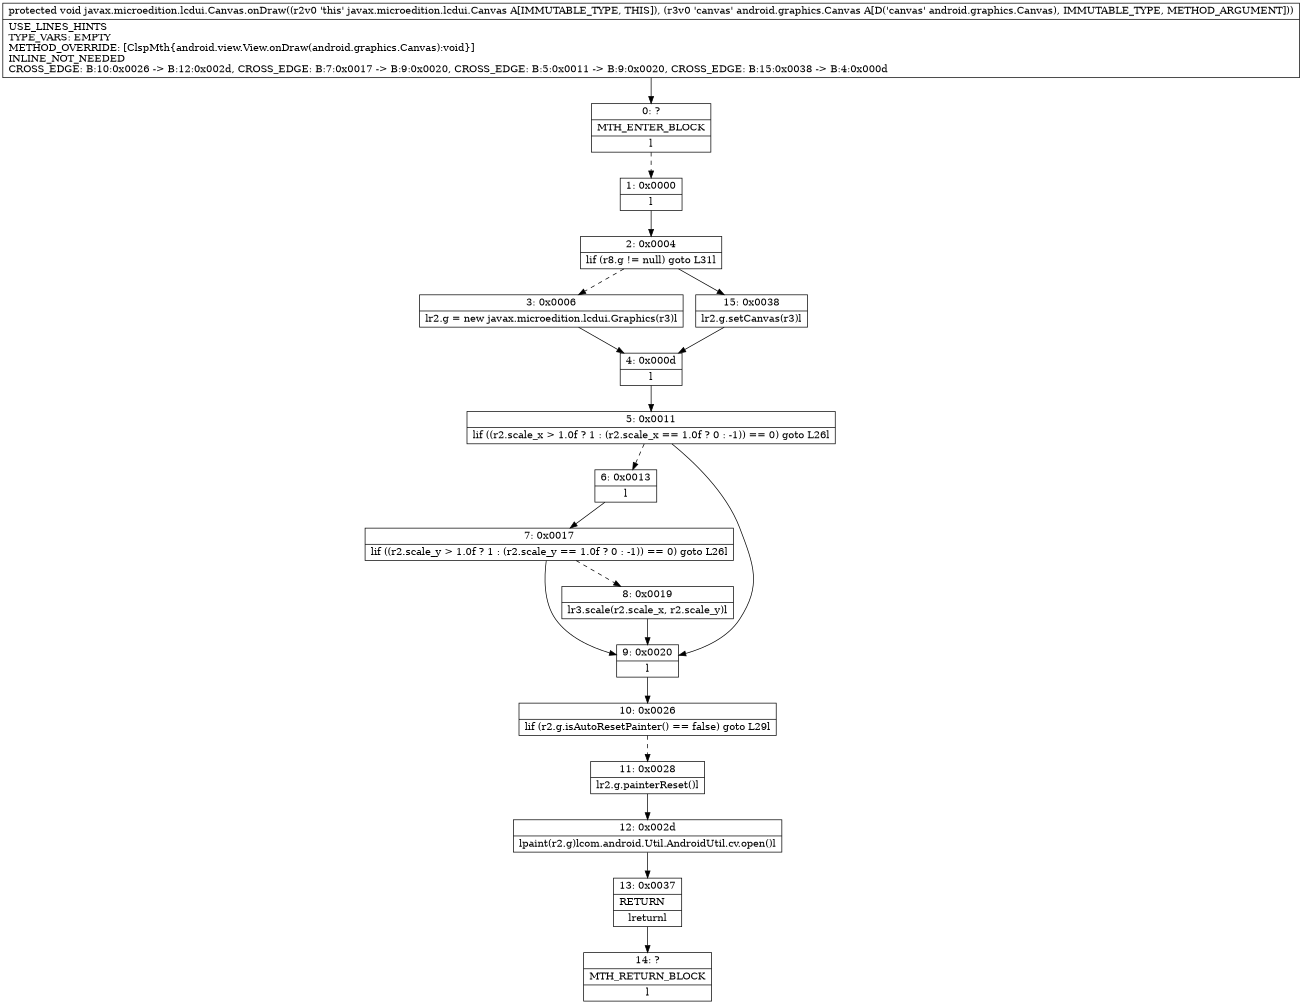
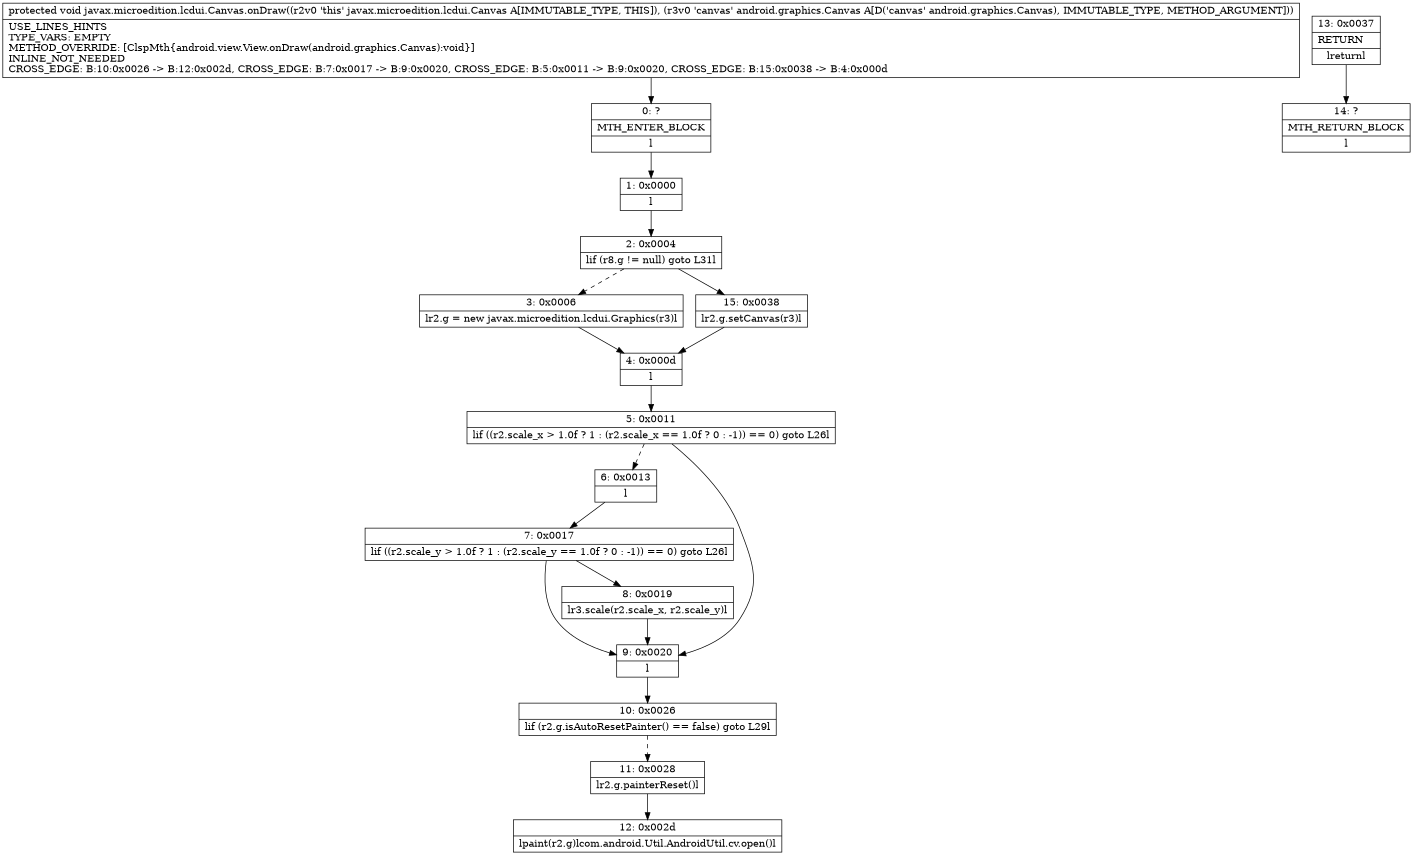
(651, 162) -> (651, 162)
(595, 572) -> (595, 572)
(648, 862) -> none
